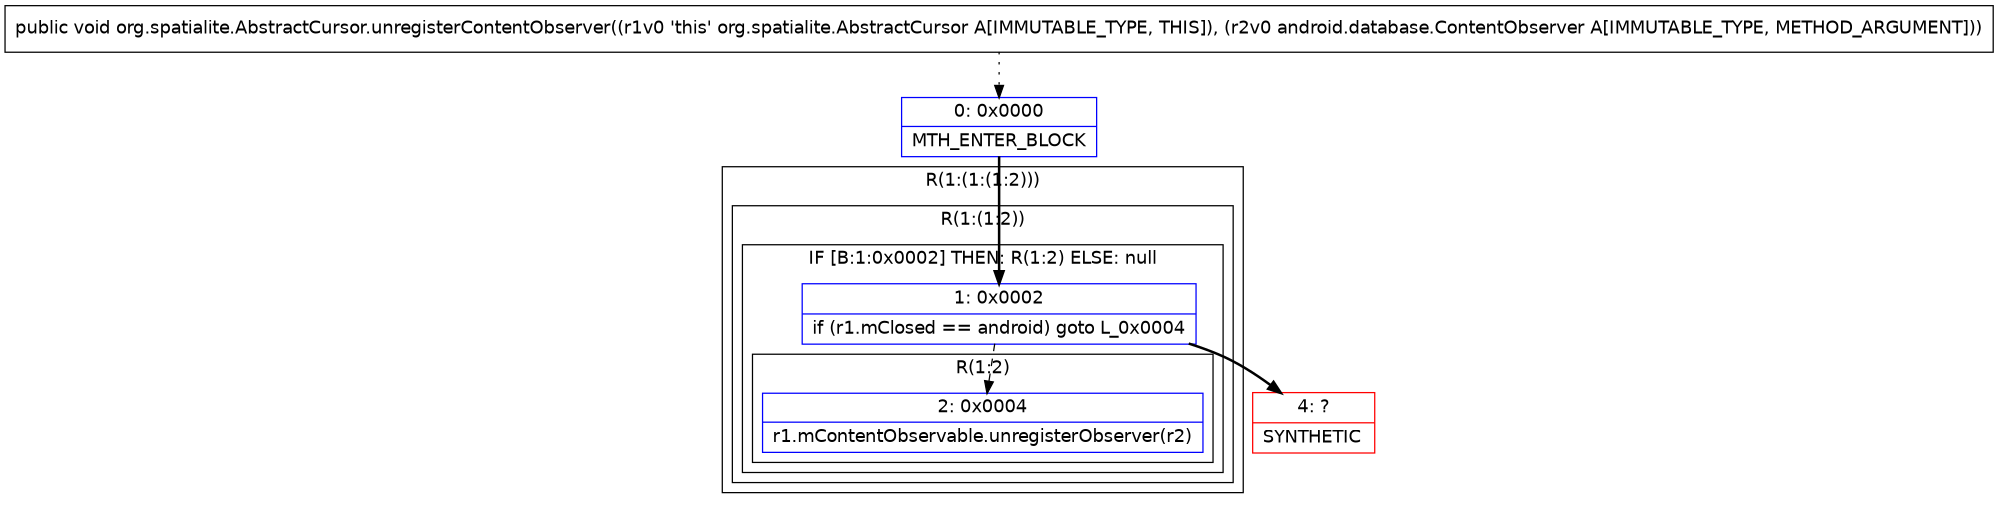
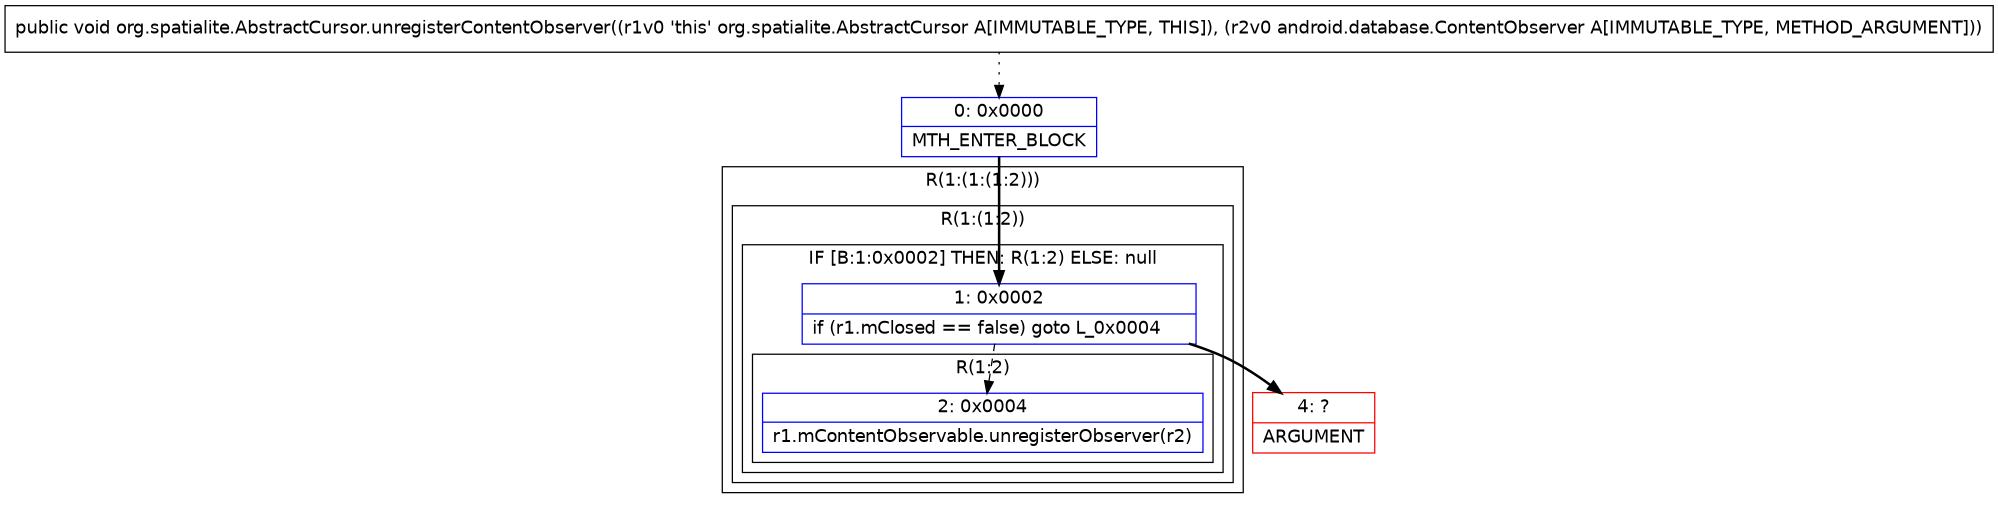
(999, 328) -> (987, 328)
(1312, 437) -> (1314, 437)
